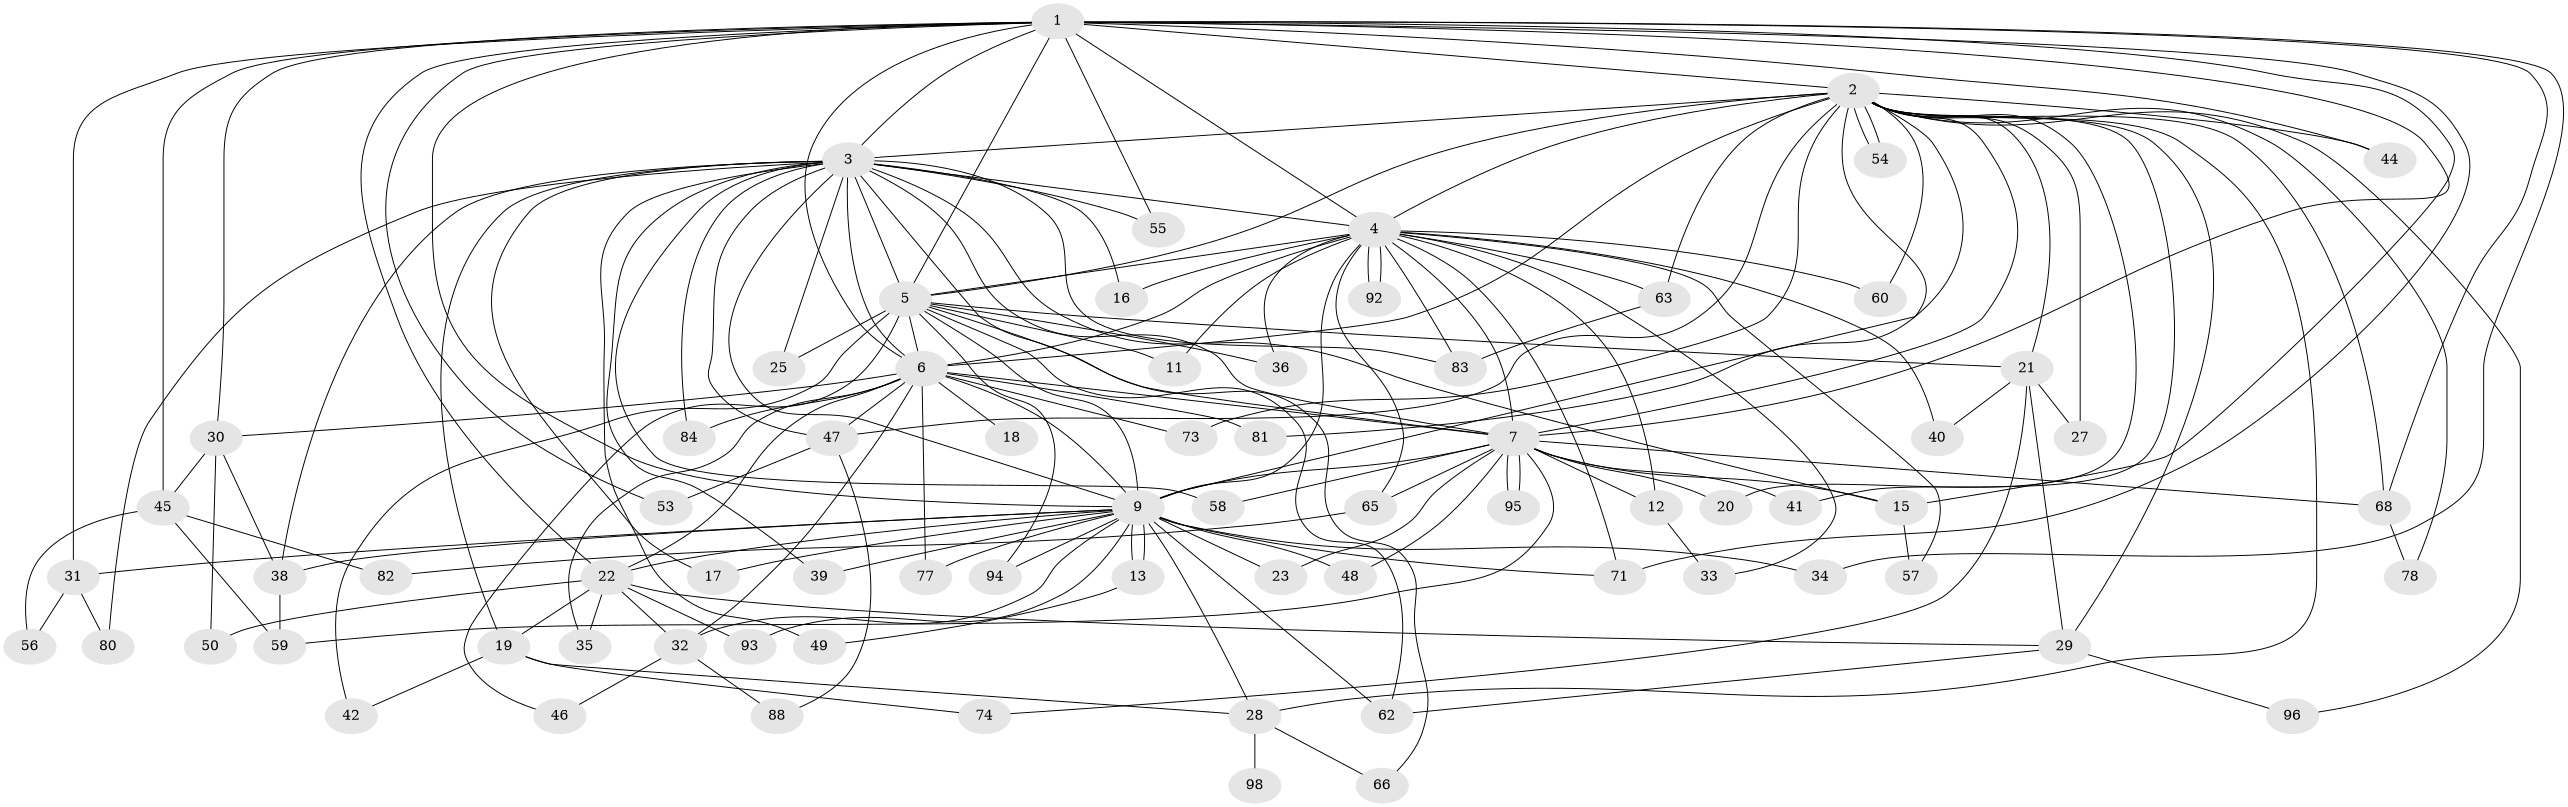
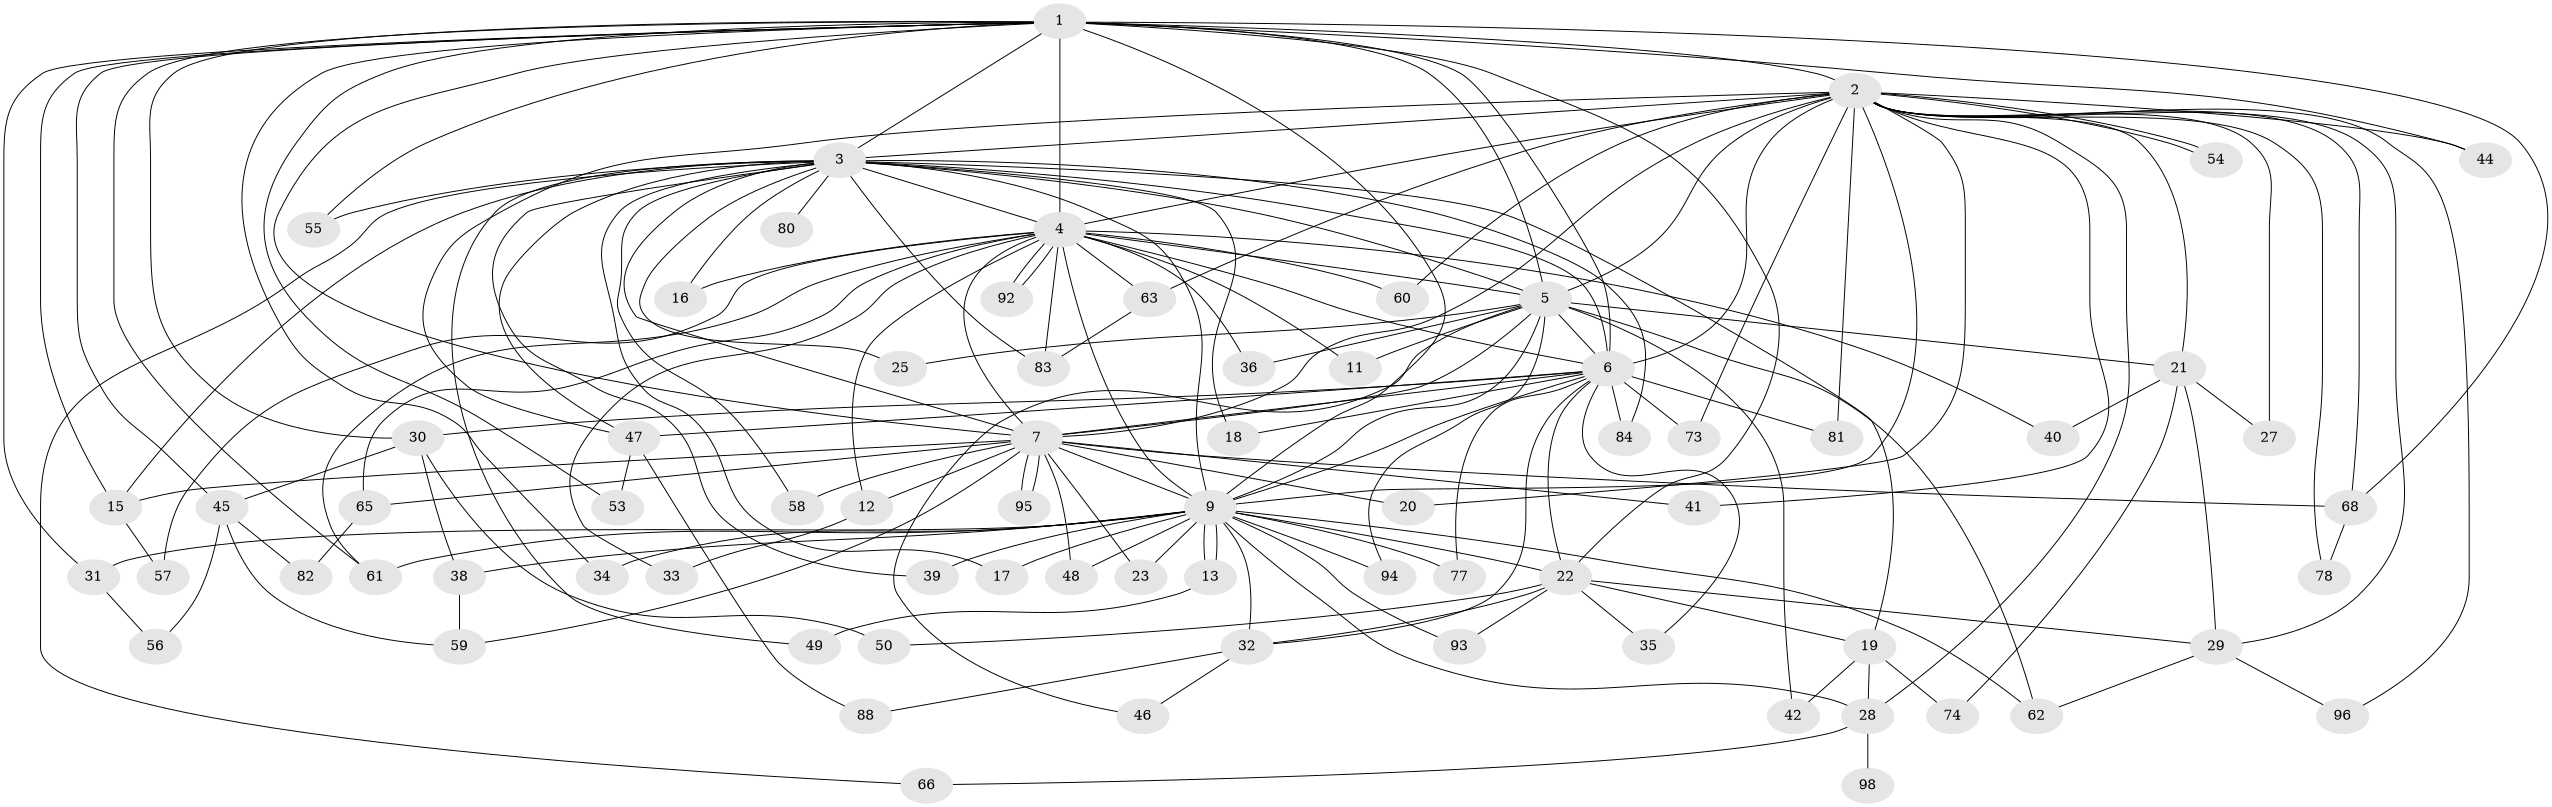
(447, 220) -> (1218, 215)
(1620, 577) -> (375, 577)
(91, 612) -> none
